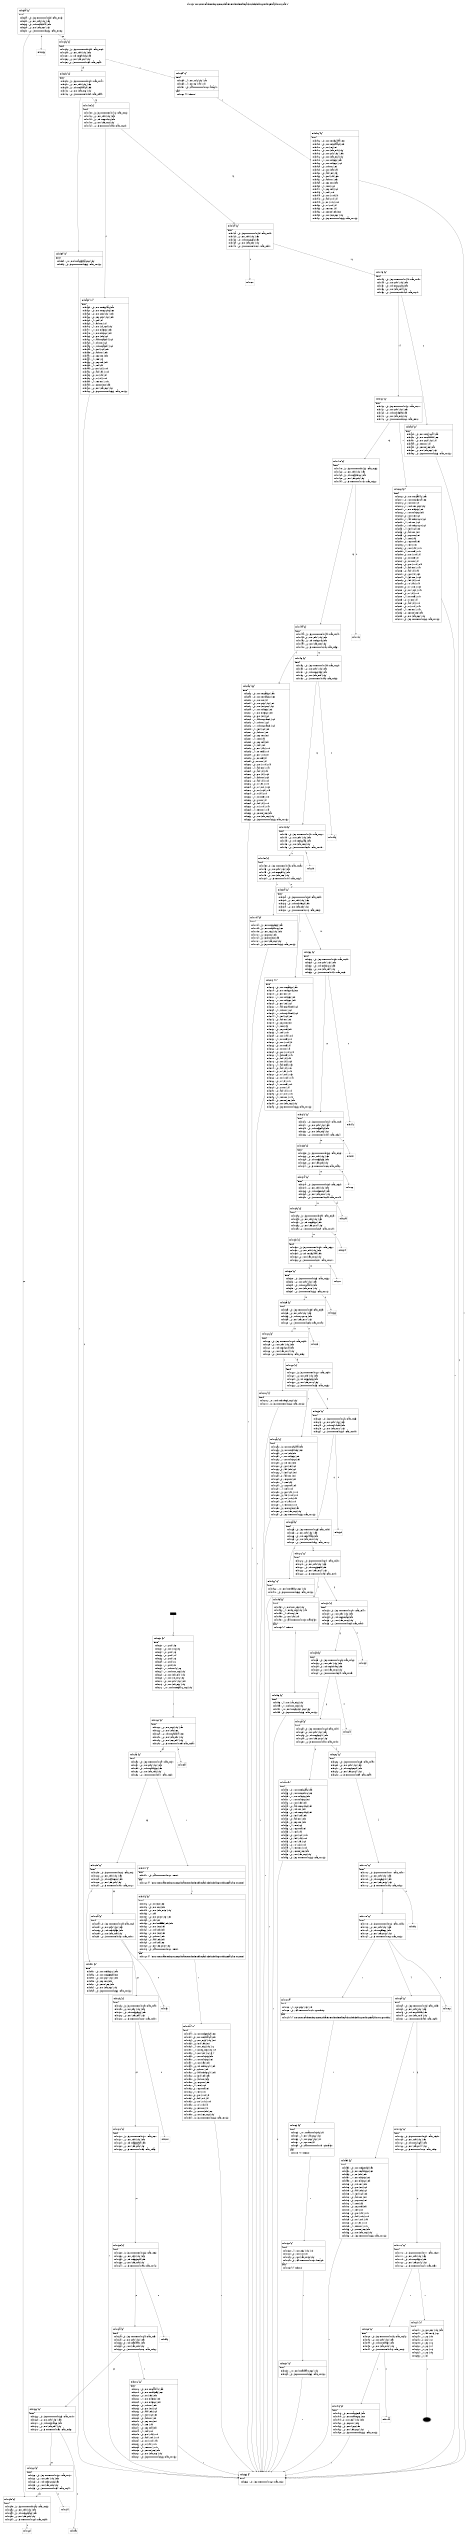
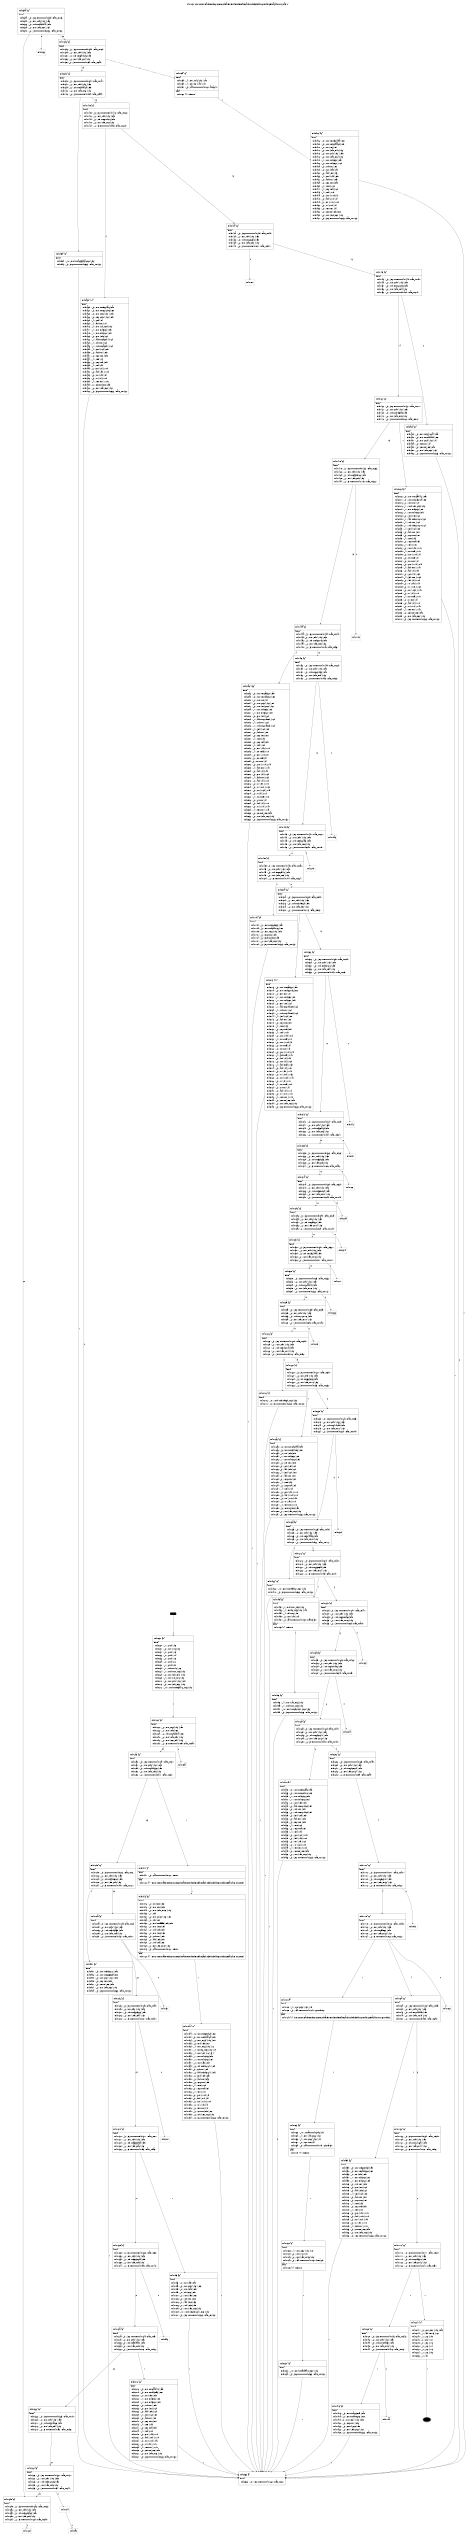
none -> (193, 2296)
(76, 2479) -> (69, 2520)
